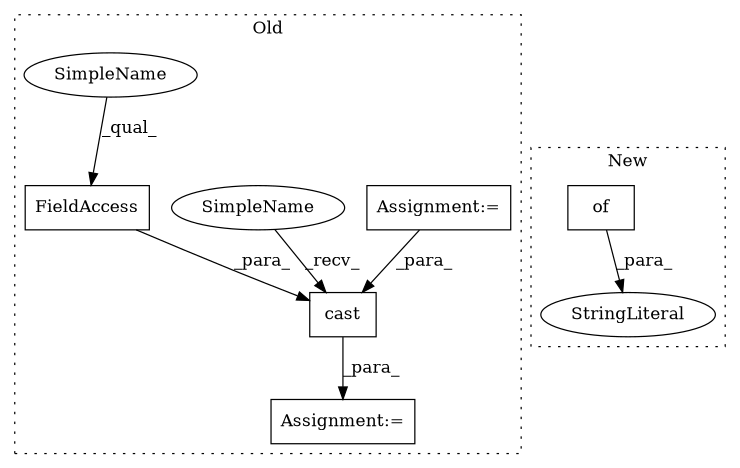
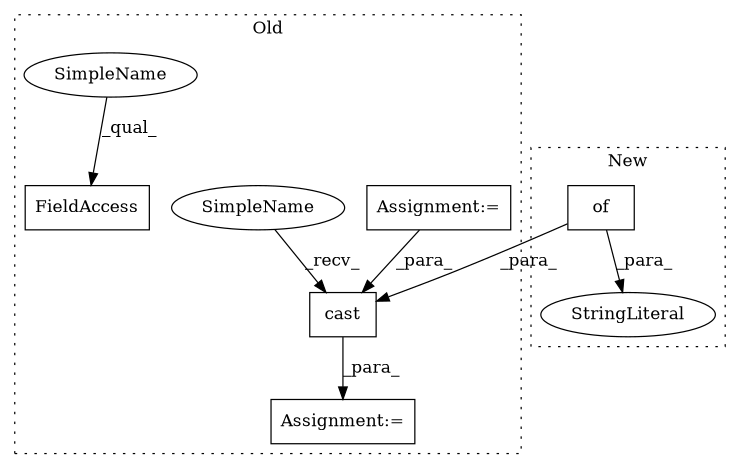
(217, 264) -> (479, 262)
